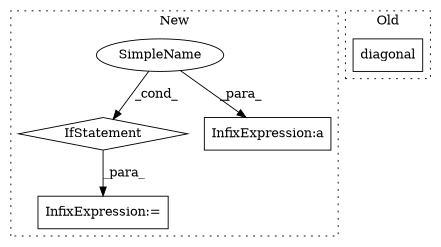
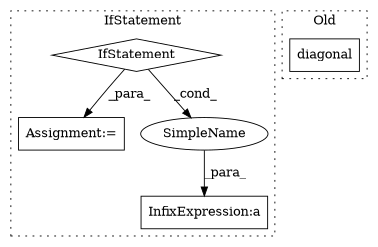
(175, 21) -> (143, 21)
(134, 92) -> (167, 90)
(103, 212) -> (71, 134)
